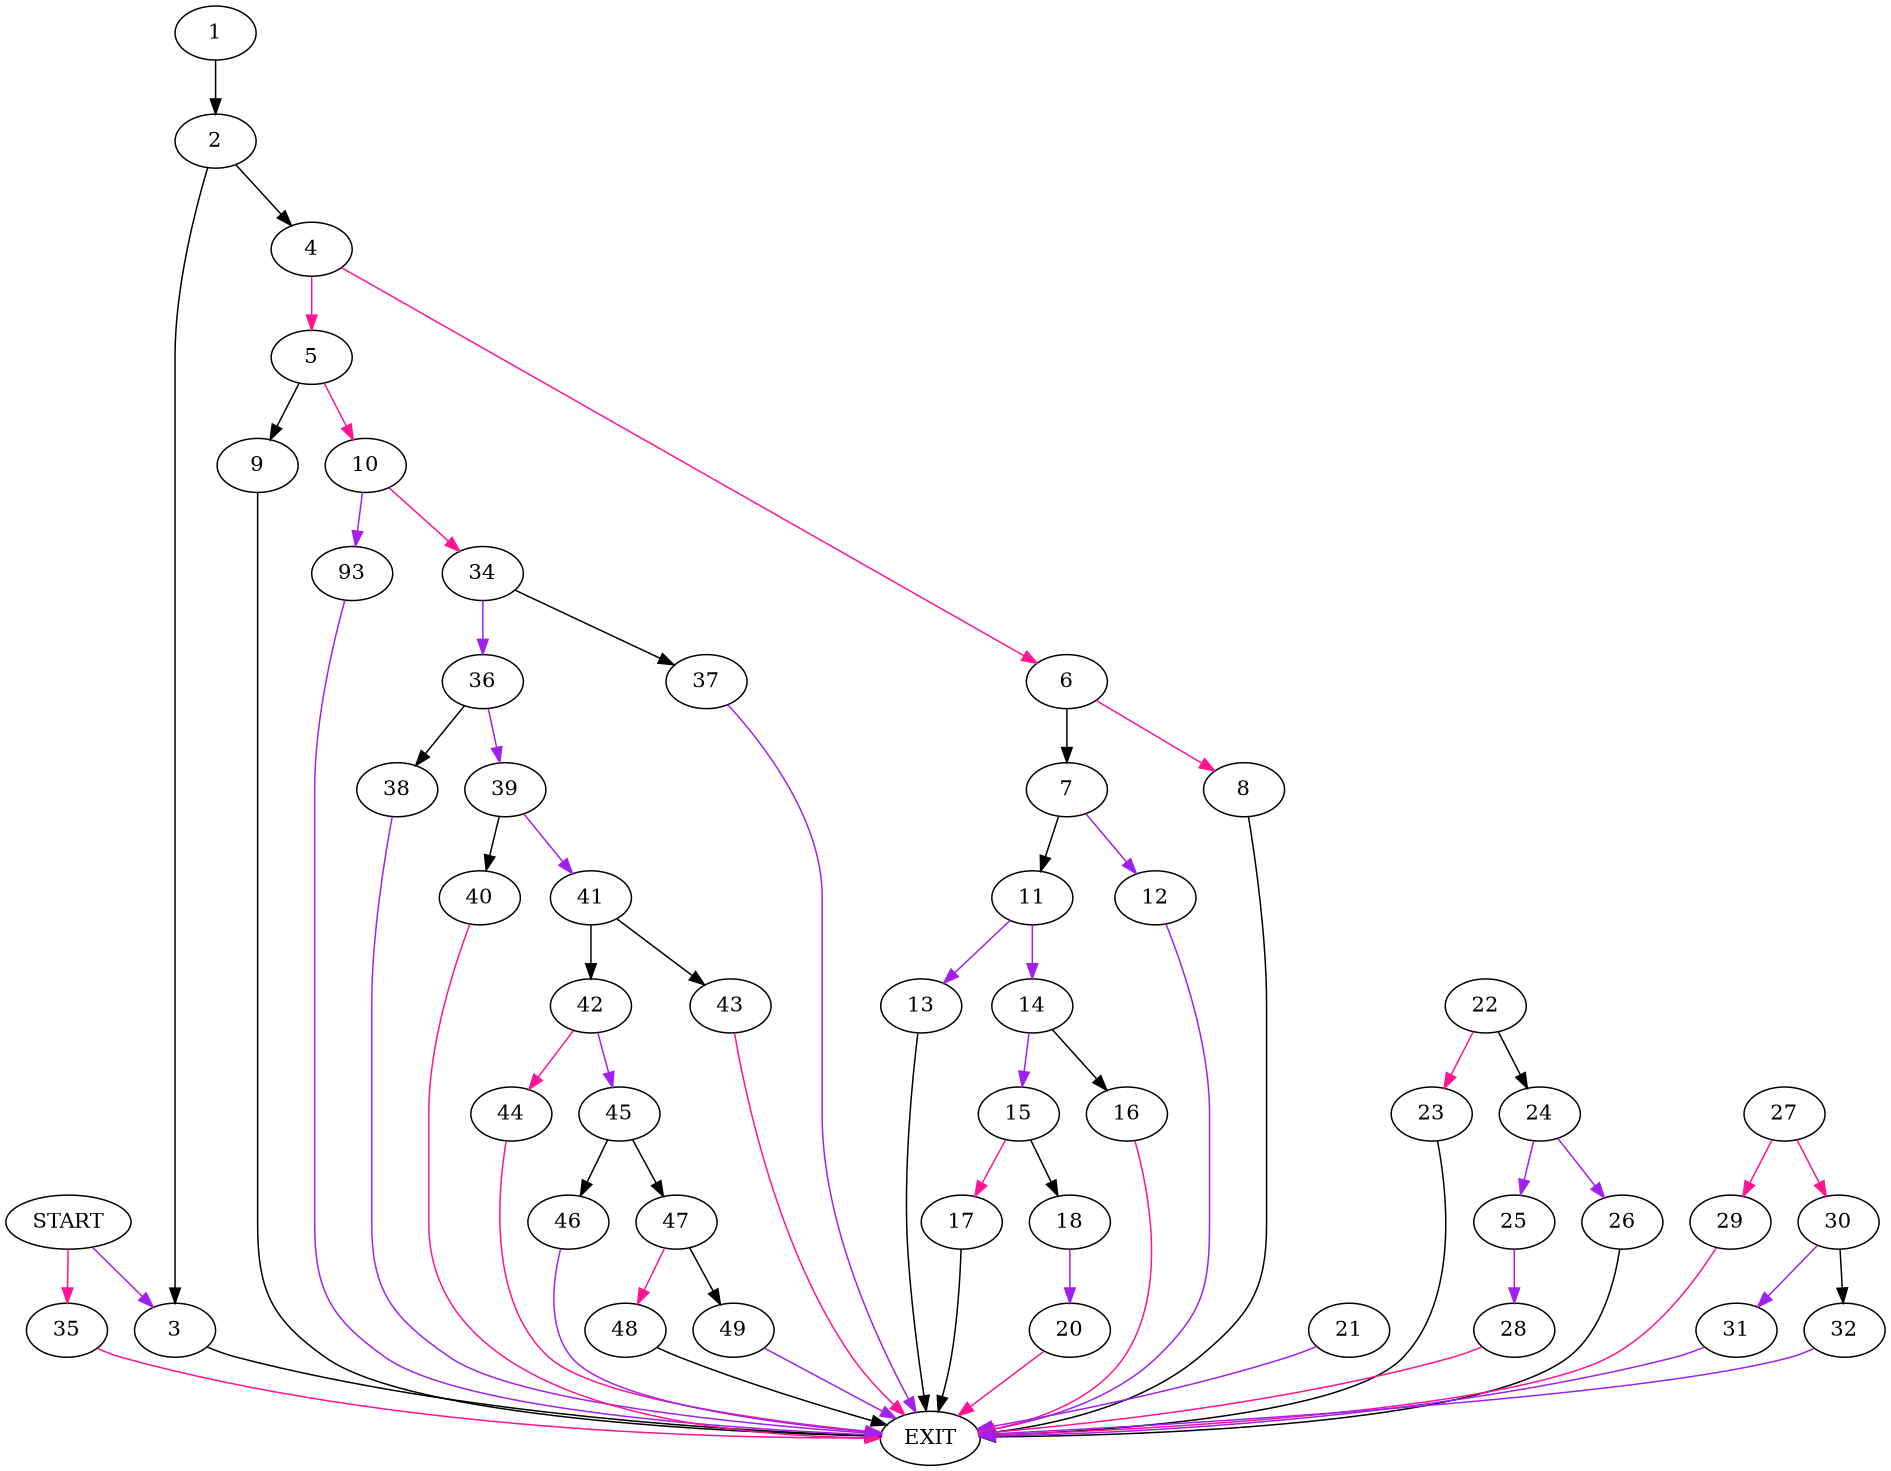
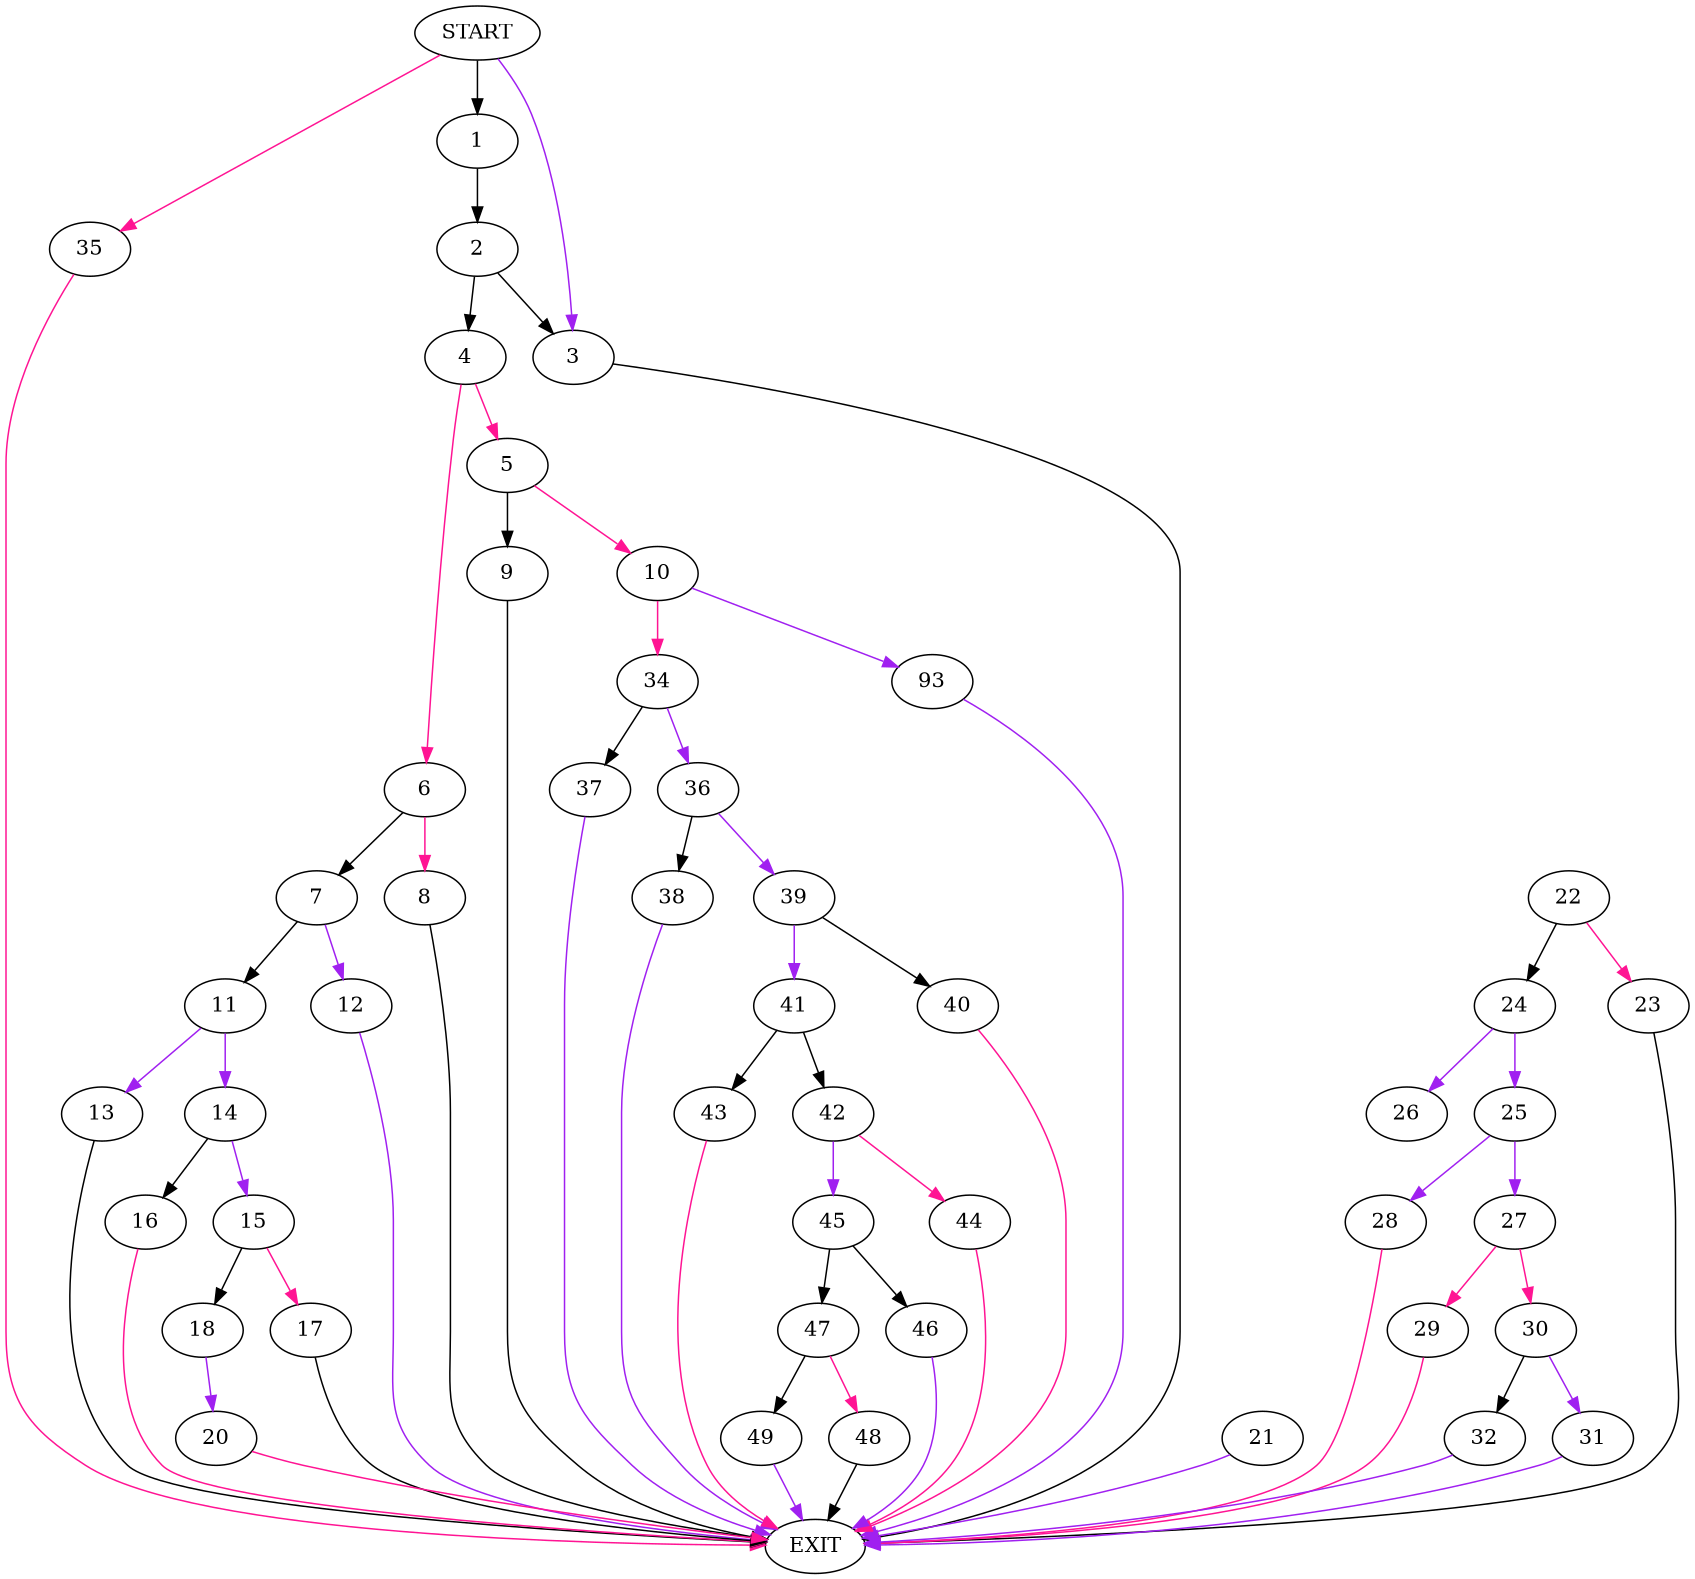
none -> (477, 80)
none -> (1515, 1161)
(1348, 1417) -> none
